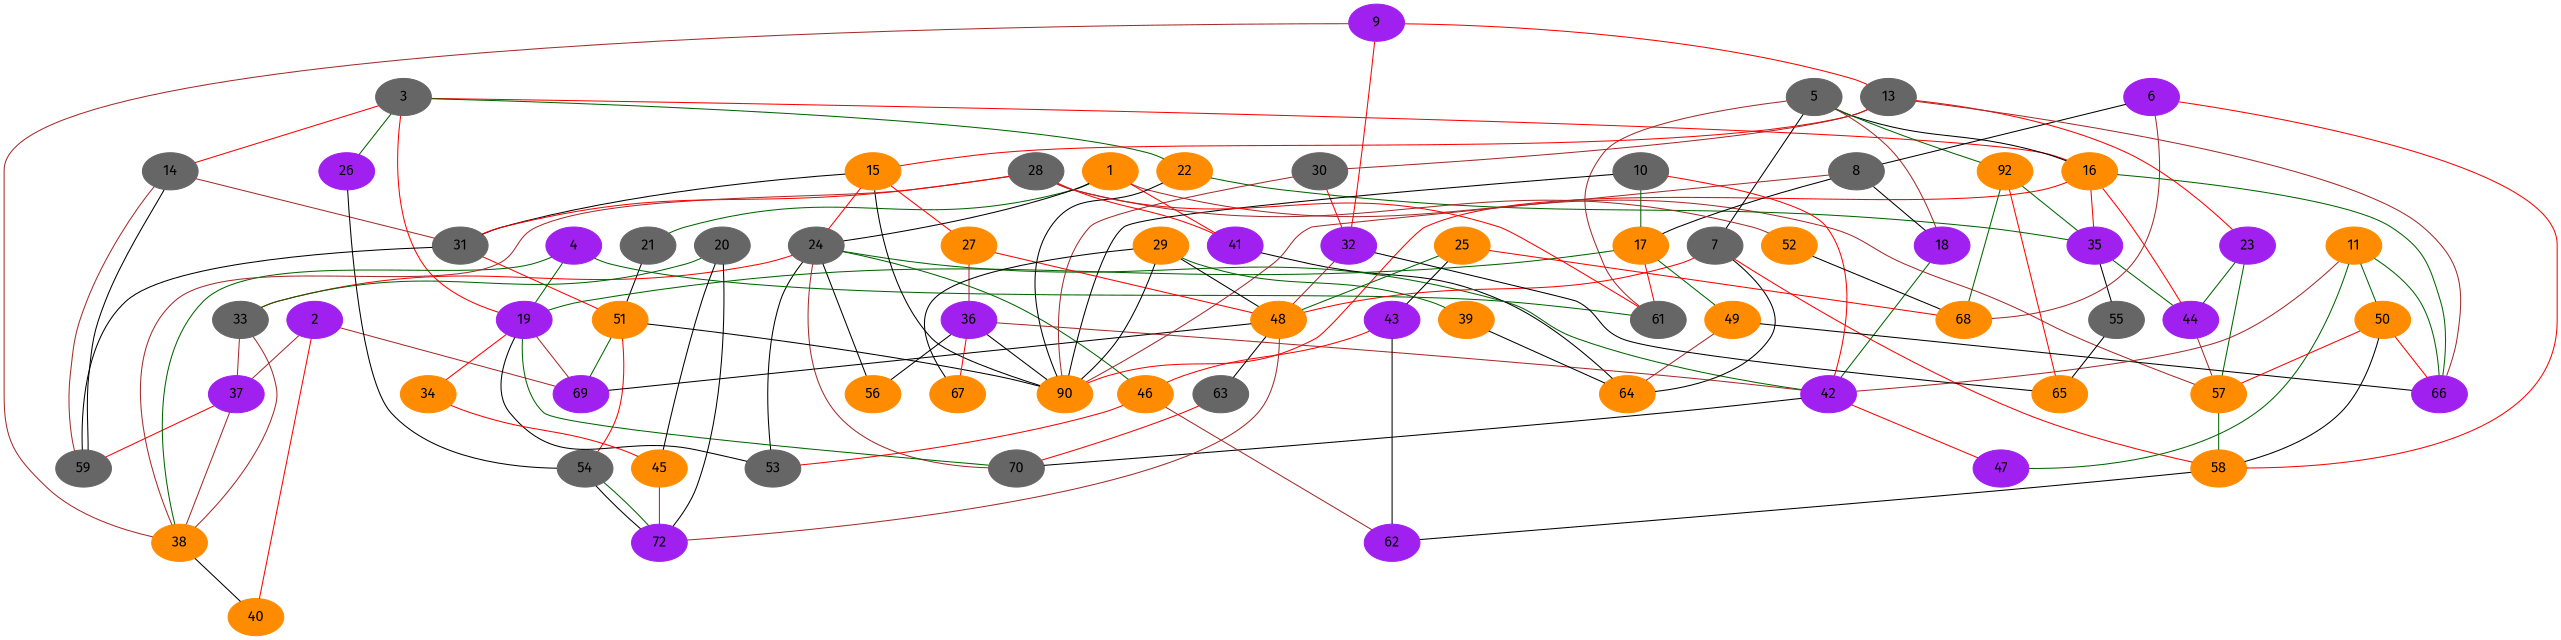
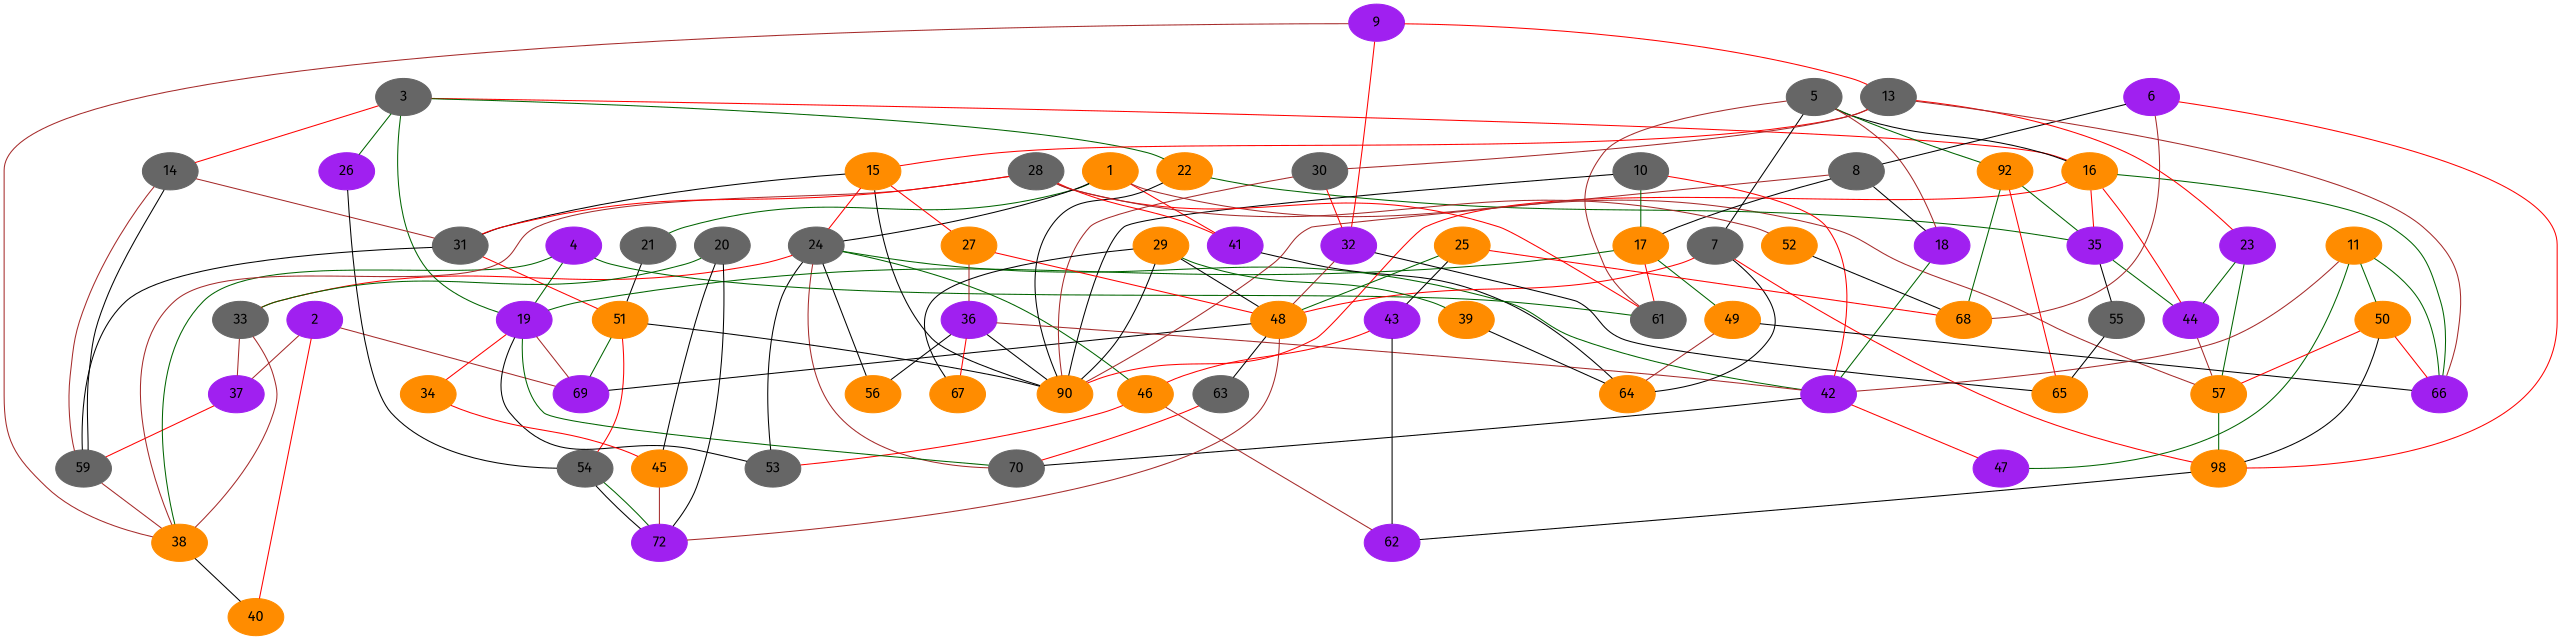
(404, 219) -> (404, 219)
(208, 468) -> (132, 506)
(2219, 469) -> (2219, 469)
